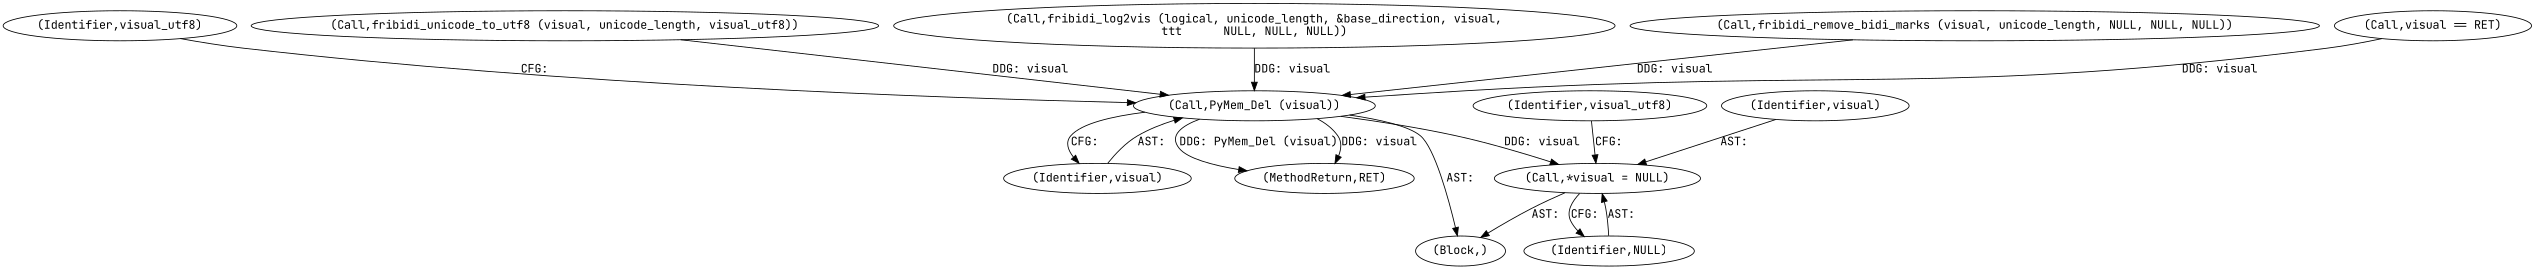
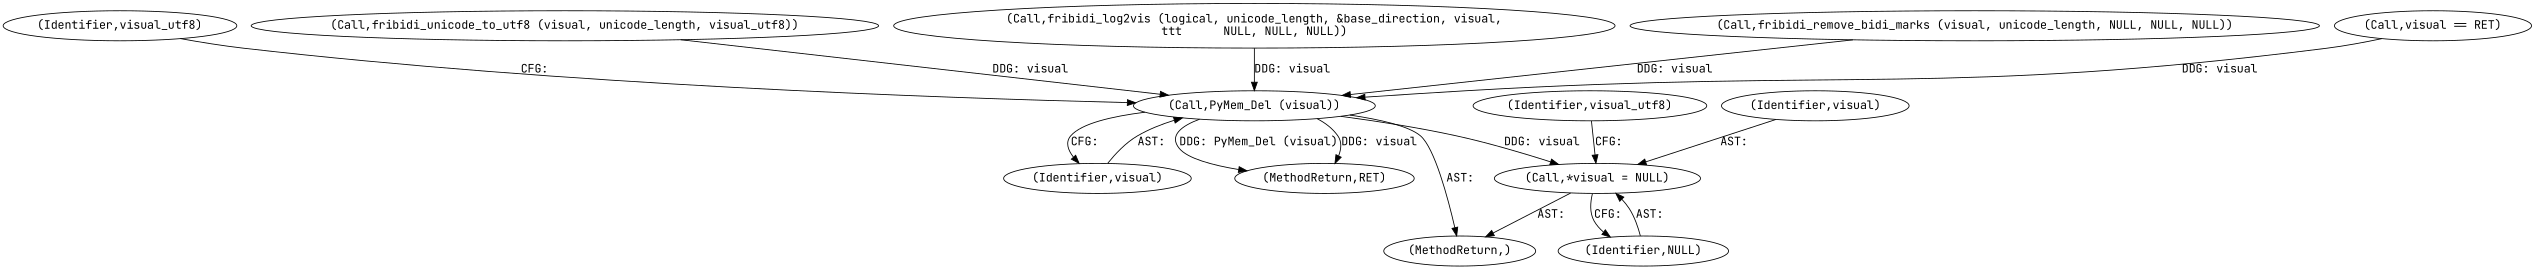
(1461, 251) -> (1460, 251)
